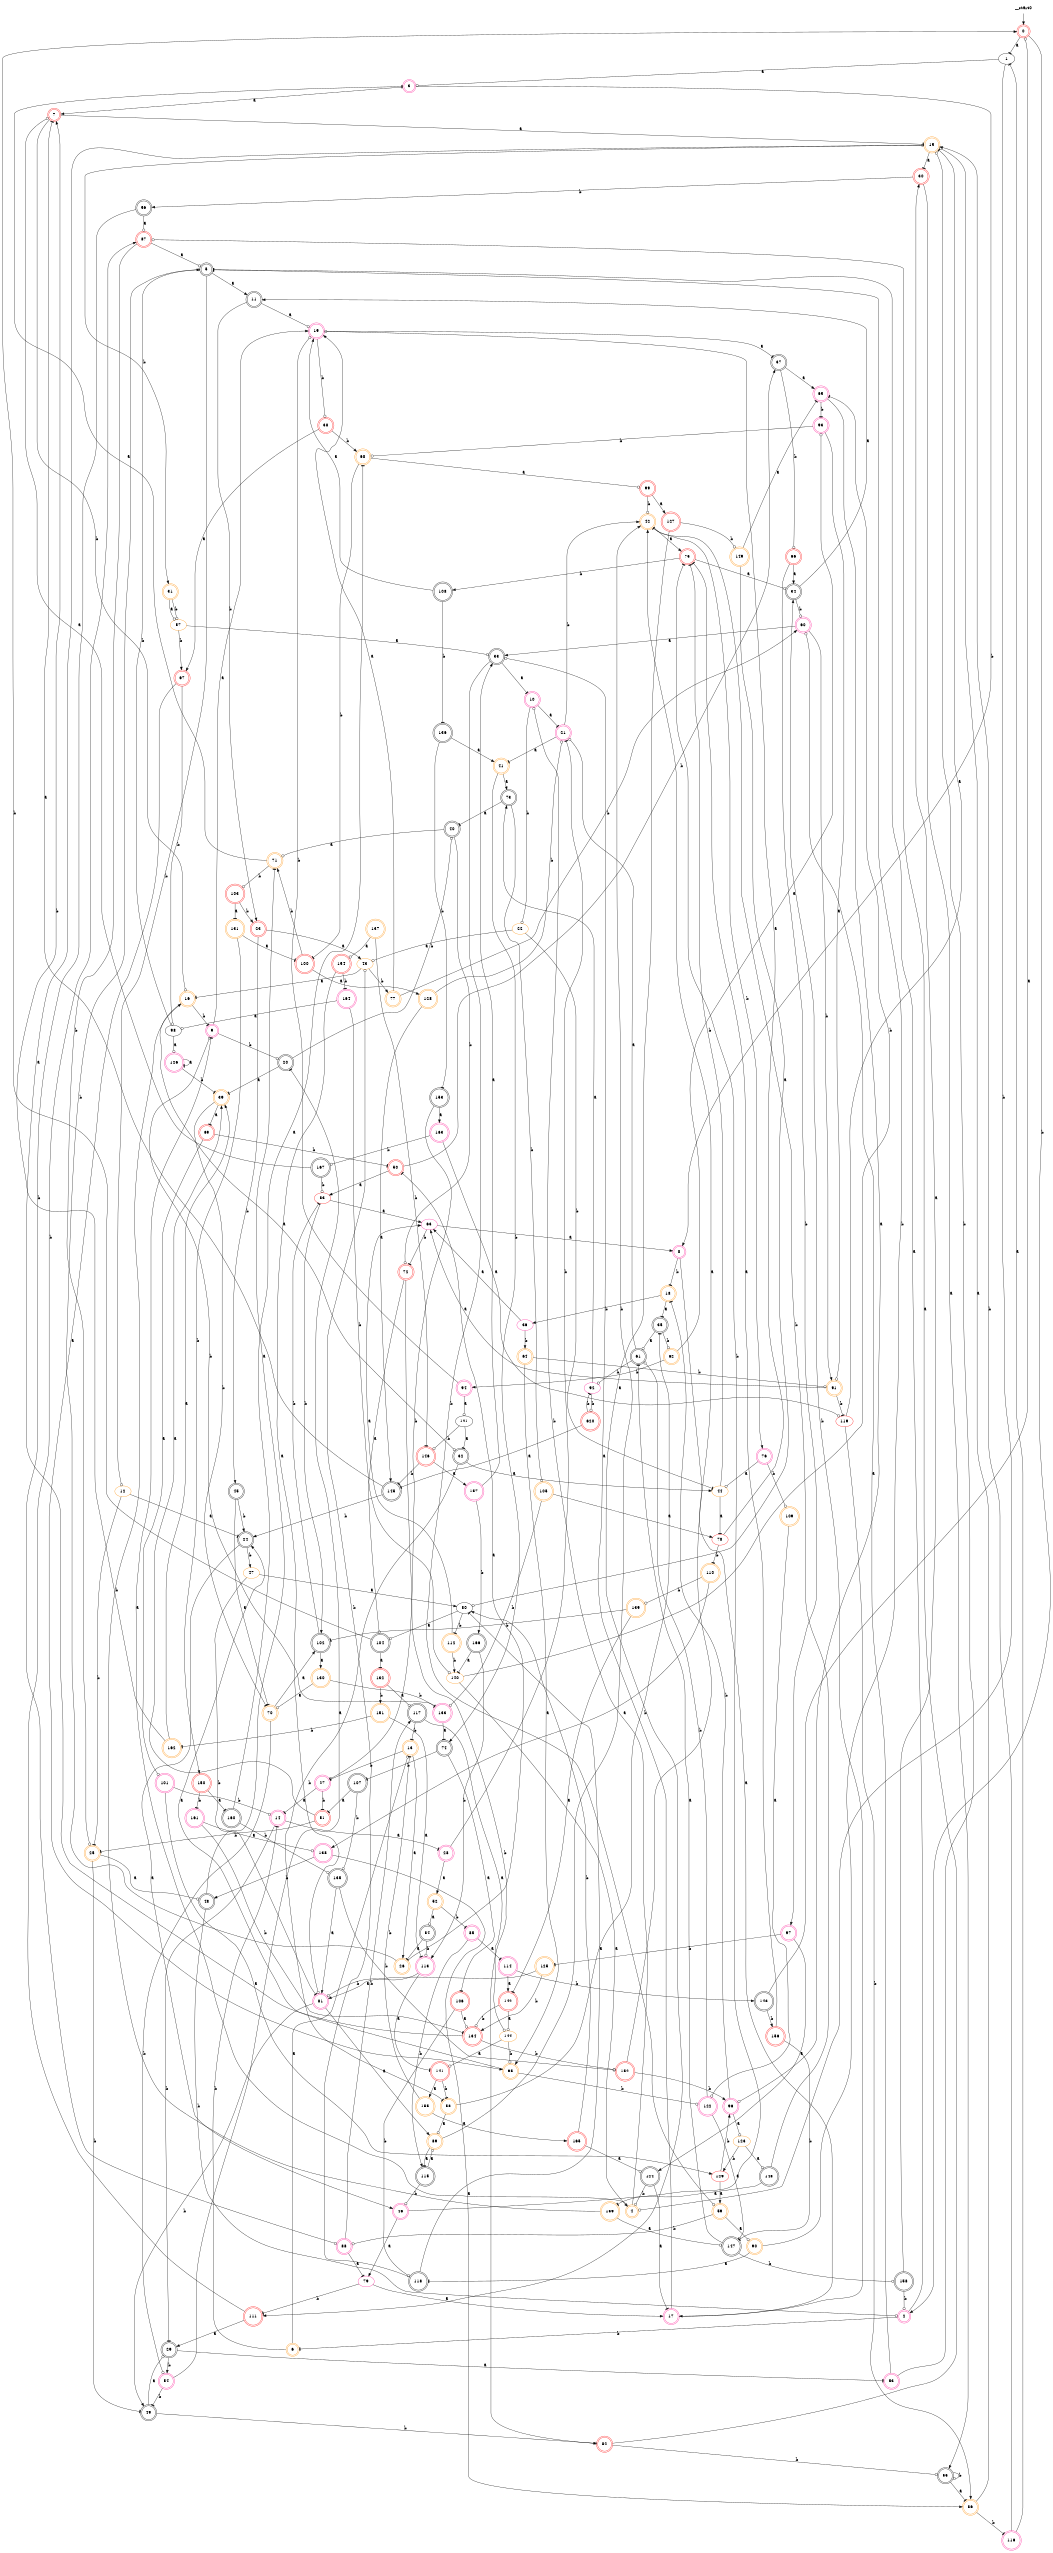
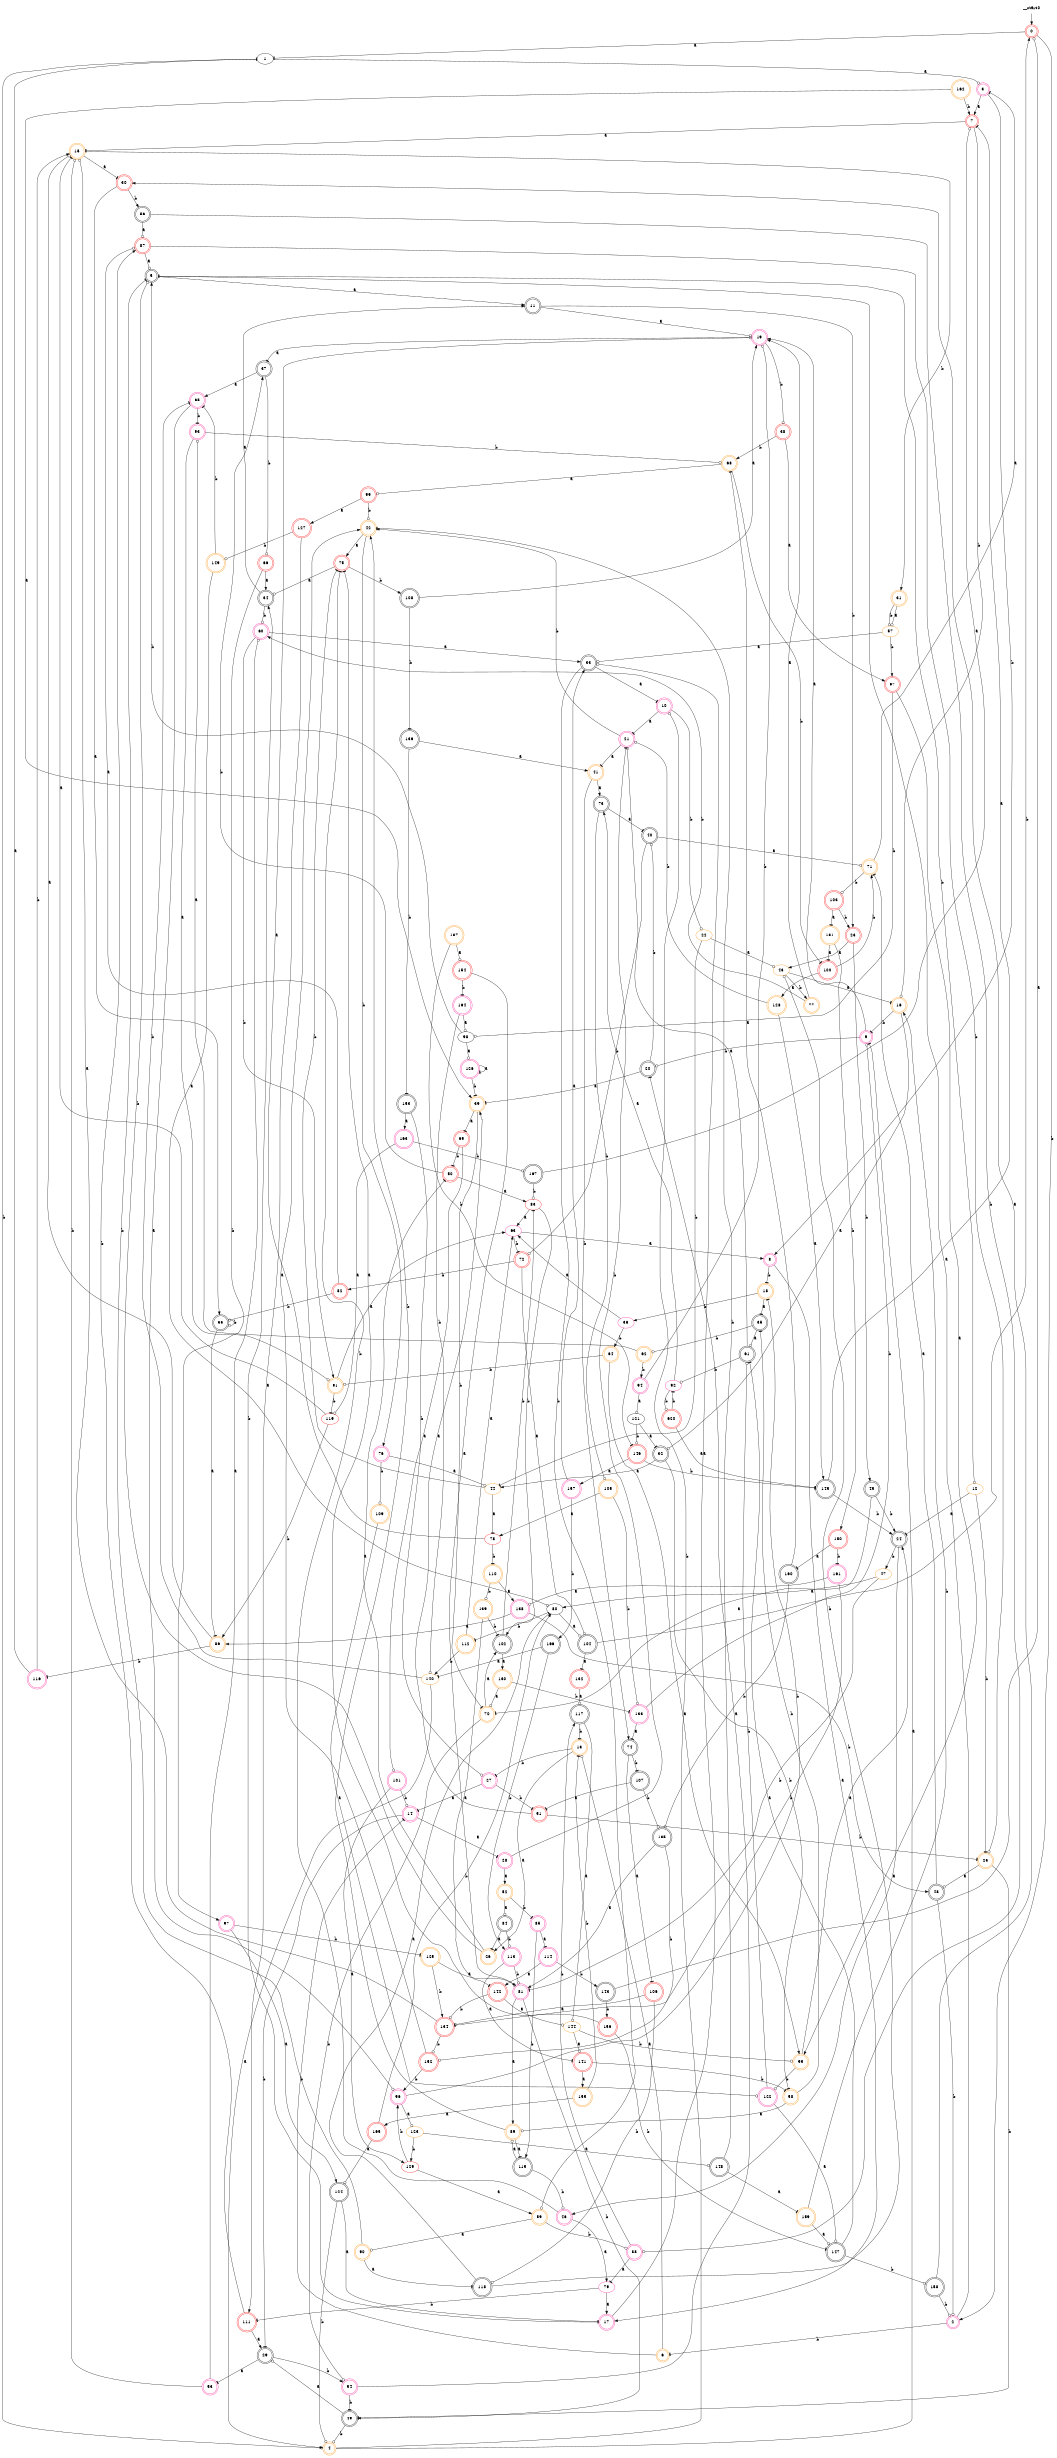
(778, 473) -> (216, 479)
(380, 1713) -> none
(375, 2428) -> (340, 2433)
